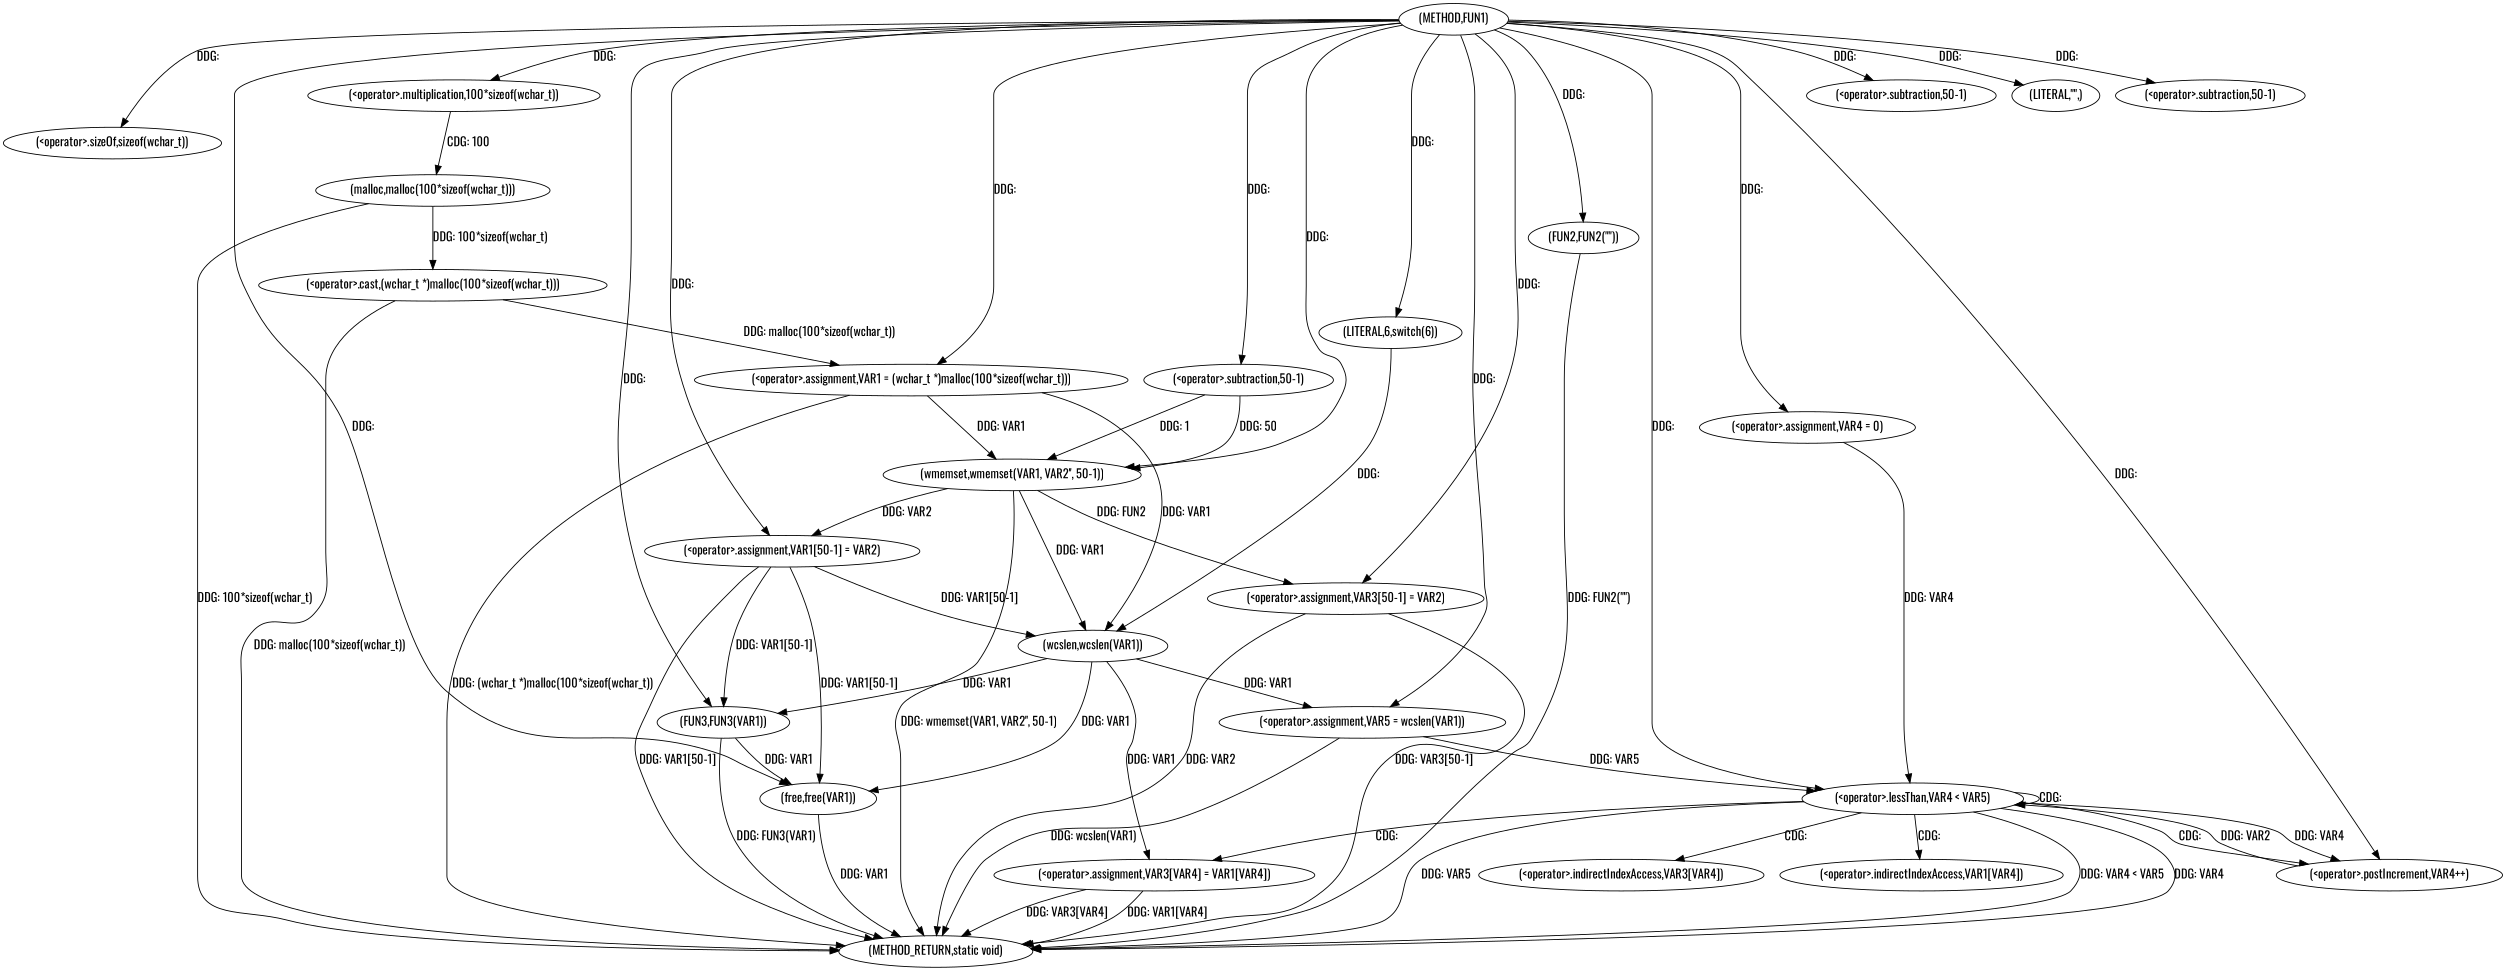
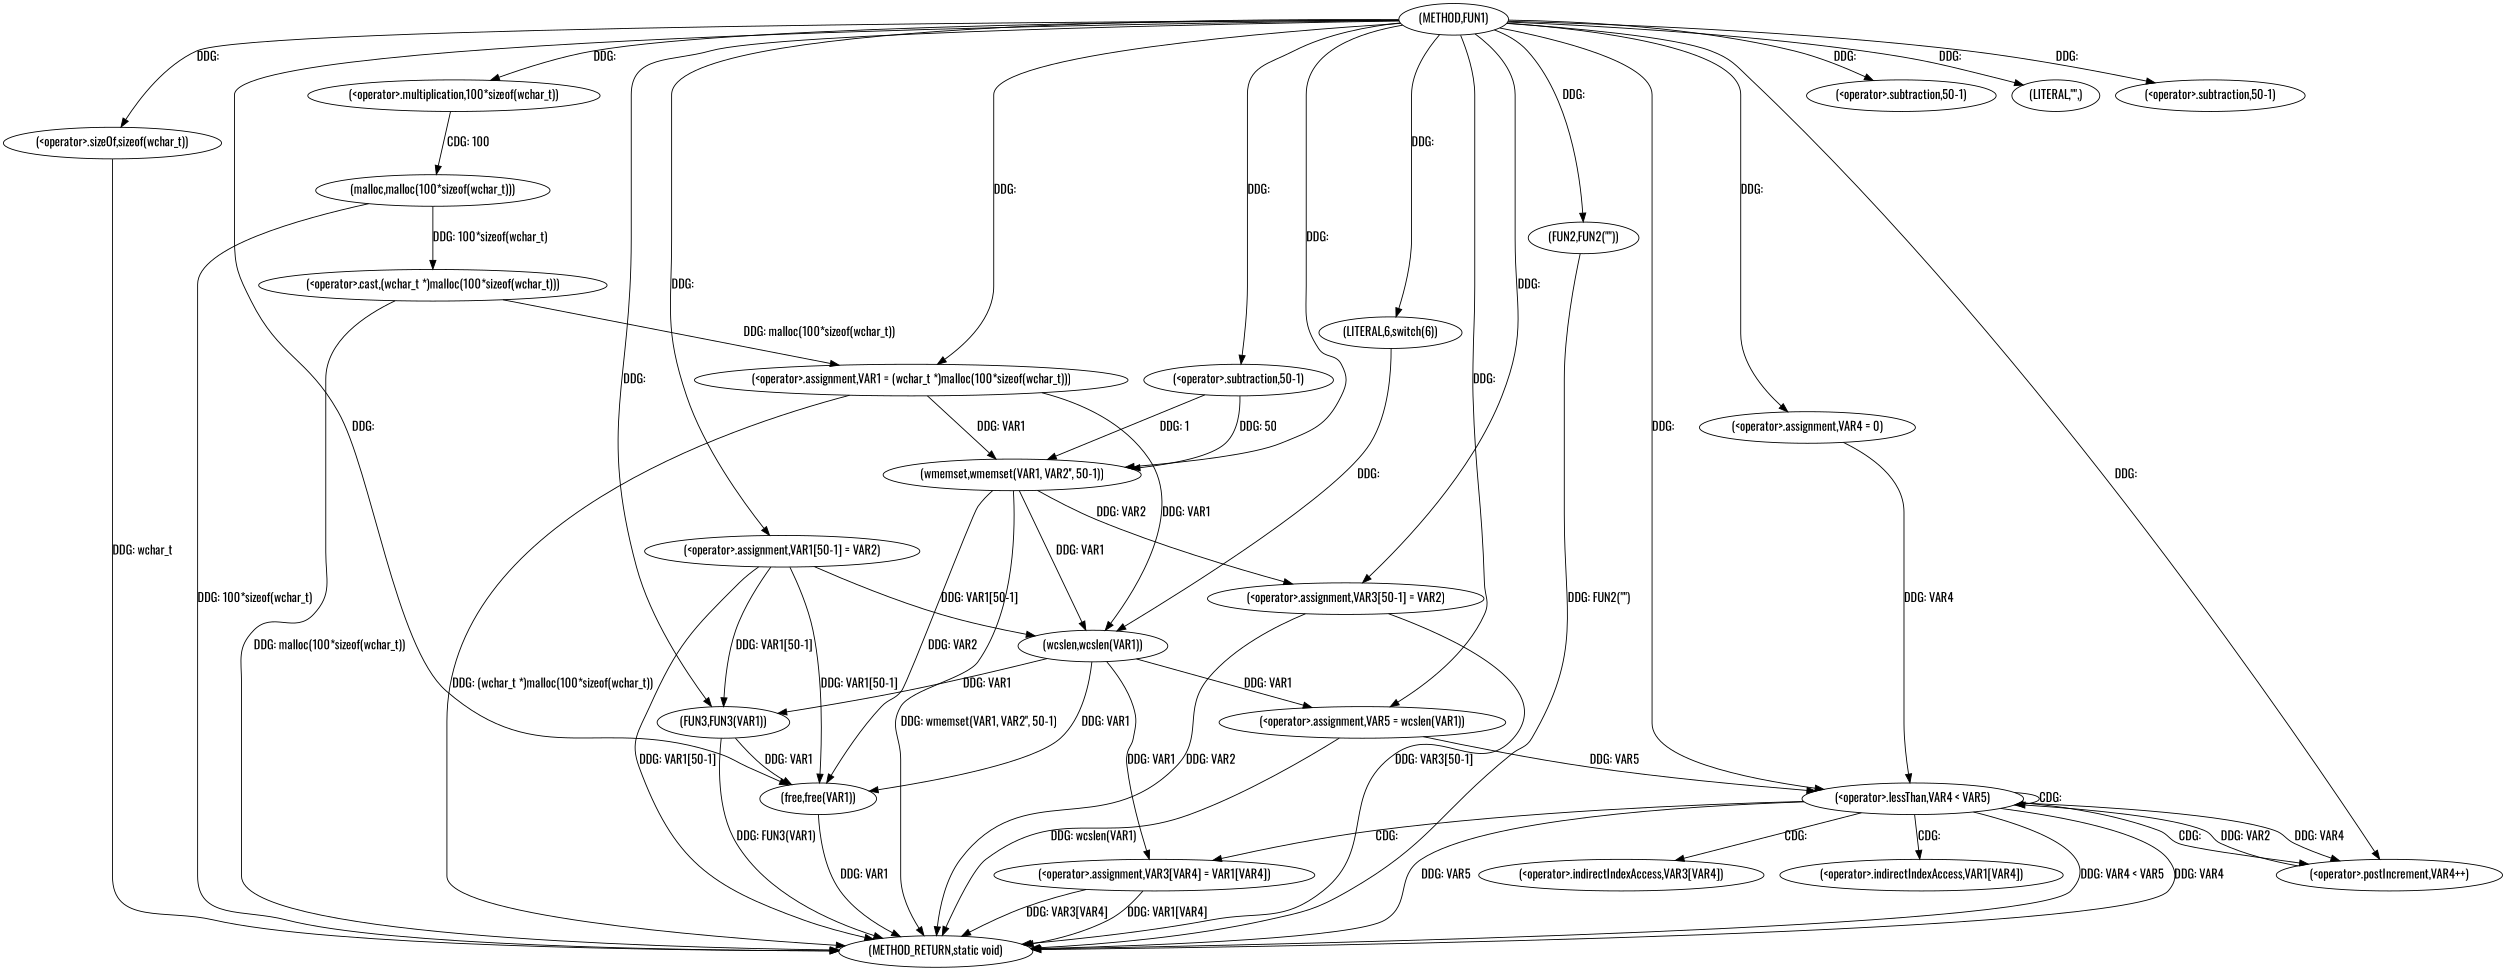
(882, 506) -> (923, 640)
(1121, 513) -> (1121, 513)
none -> (114, 888)
